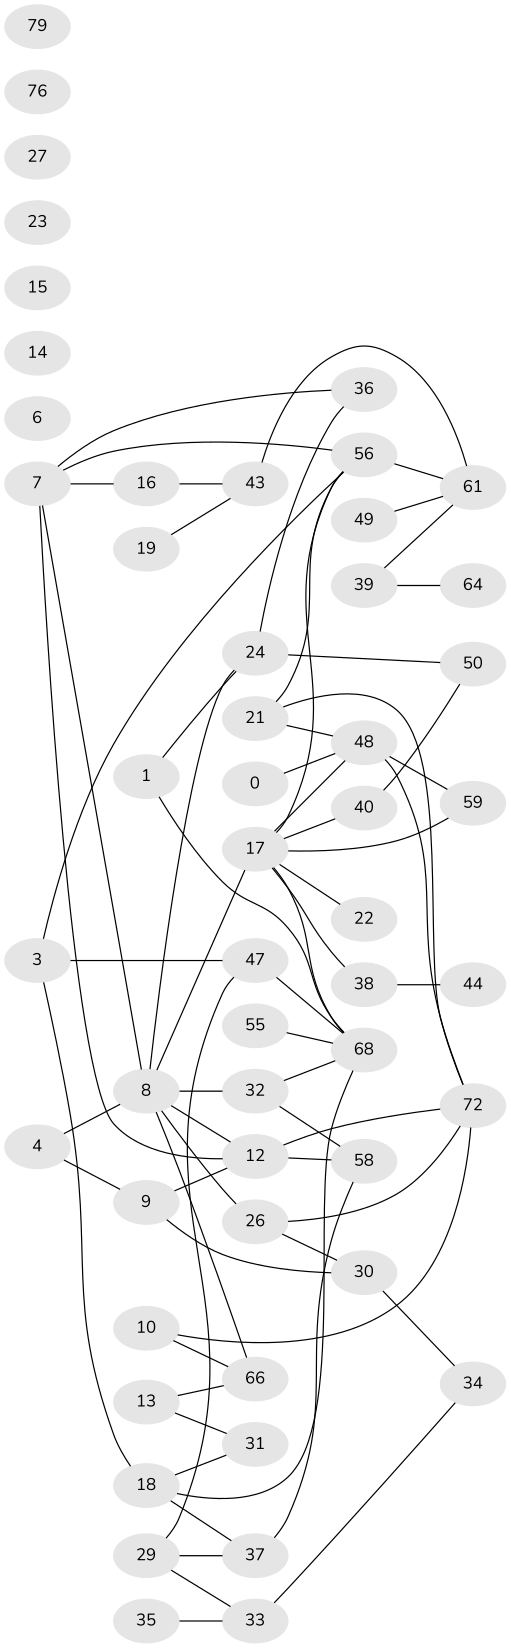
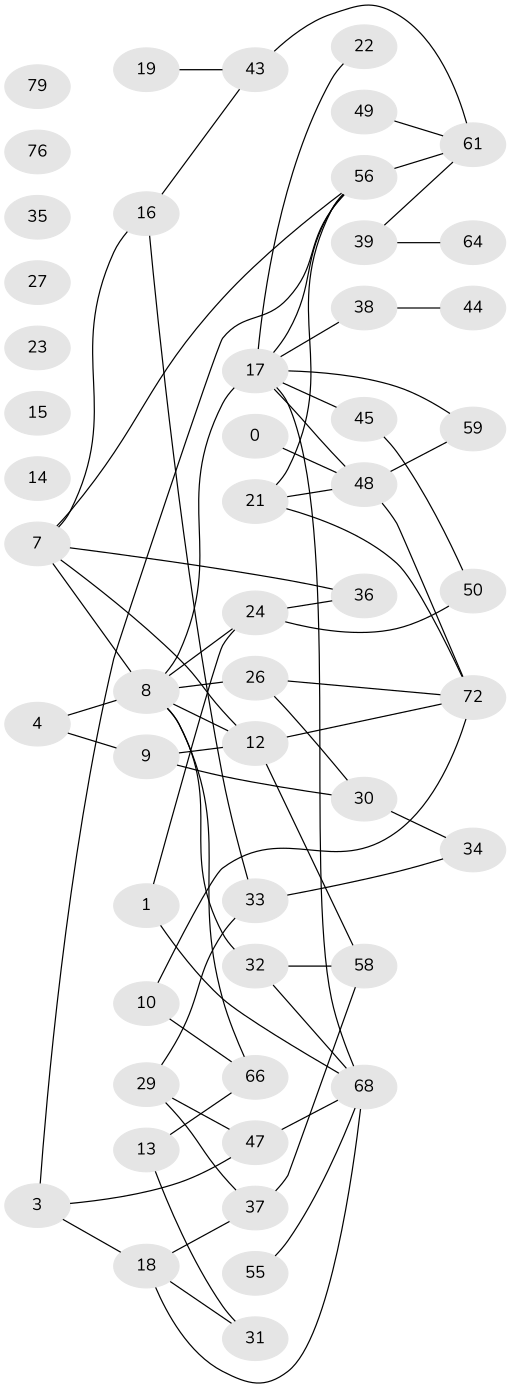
(38, 419) -> none
(364, 808) -> (364, 419)
(201, 1621) -> (185, 543)
